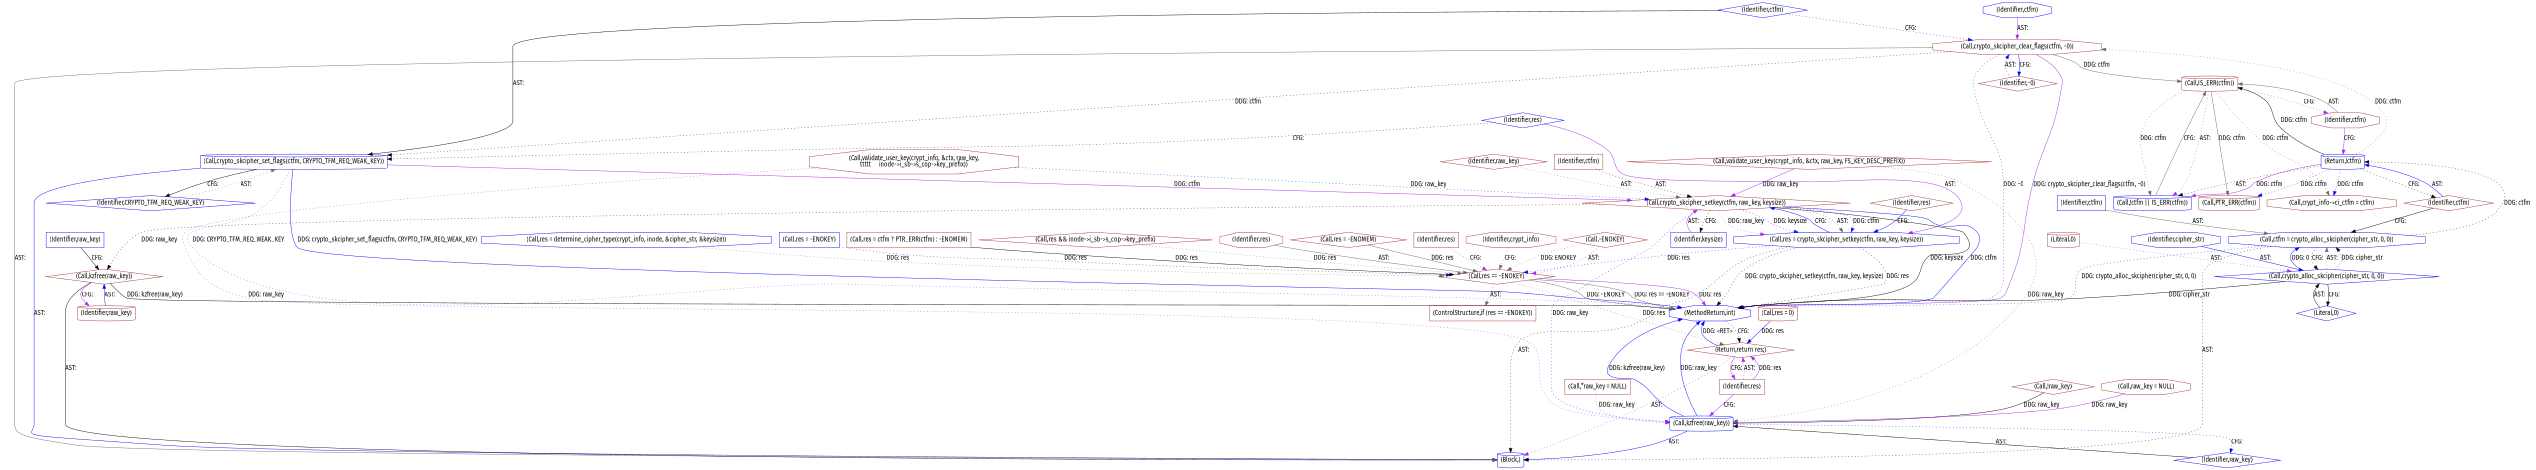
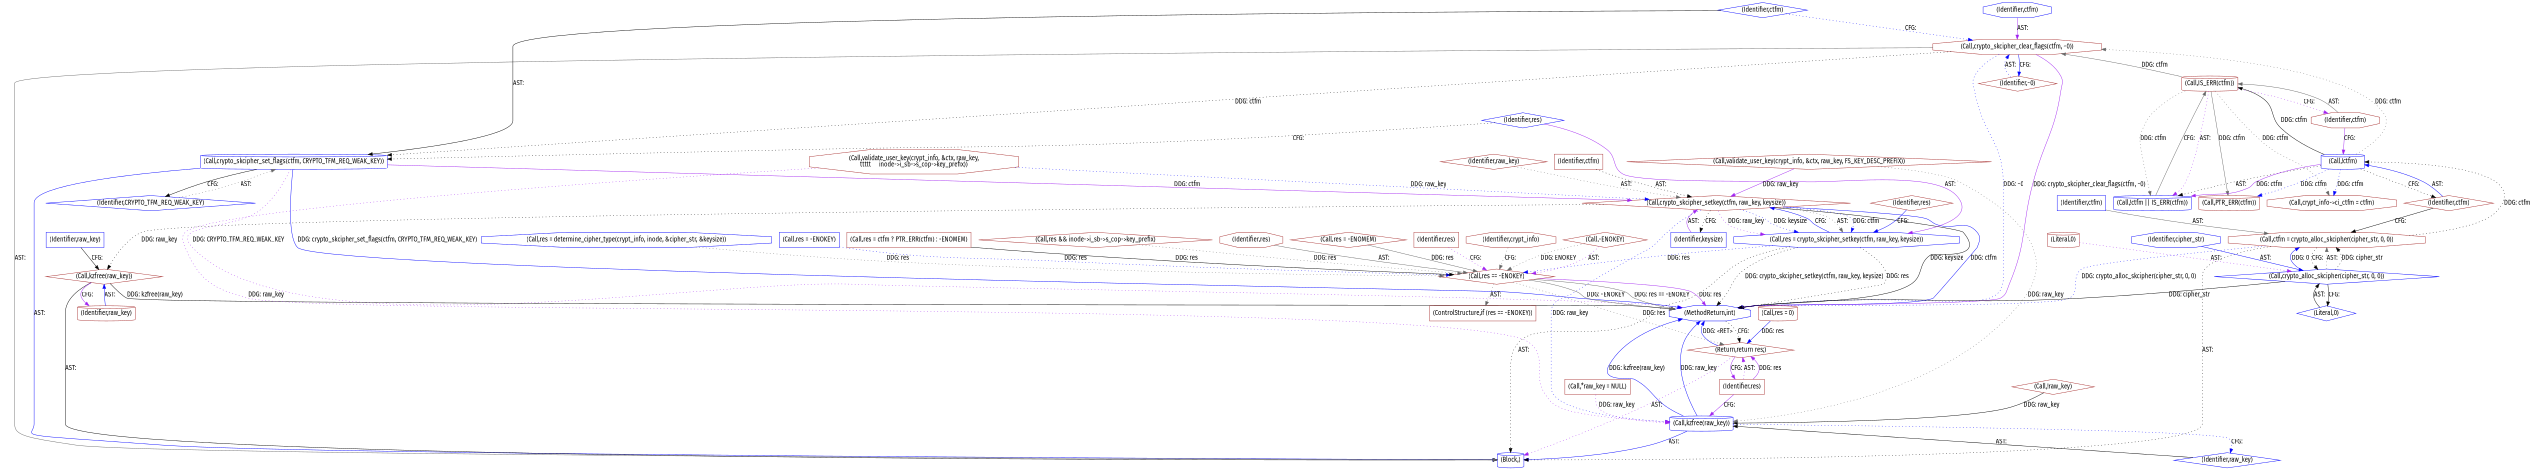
(2113, 75) -> (2124, 64)
(2343, 162) -> (2343, 162)
(2327, 240) -> (2327, 240)
(2146, 387) -> none
